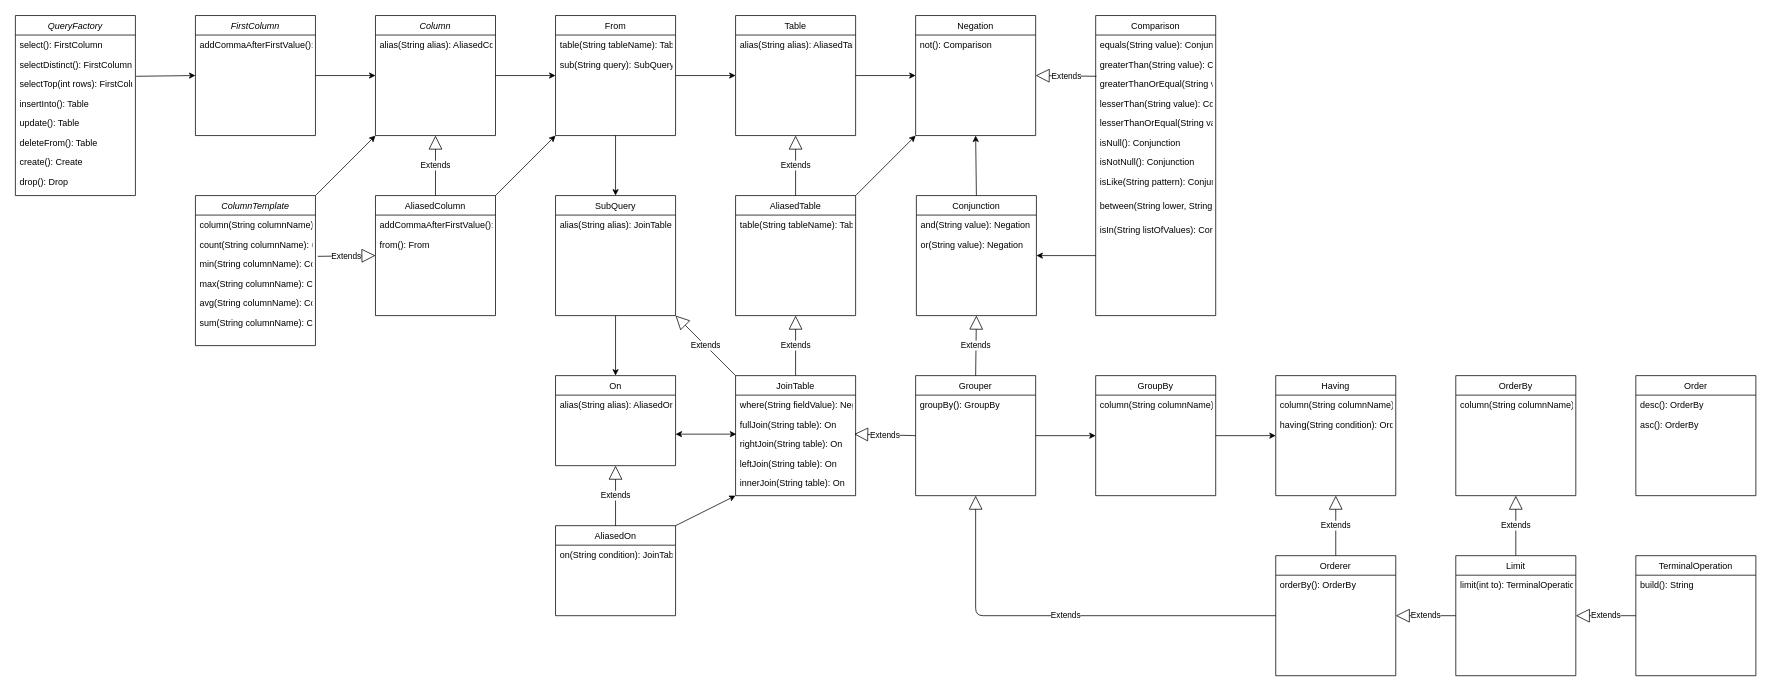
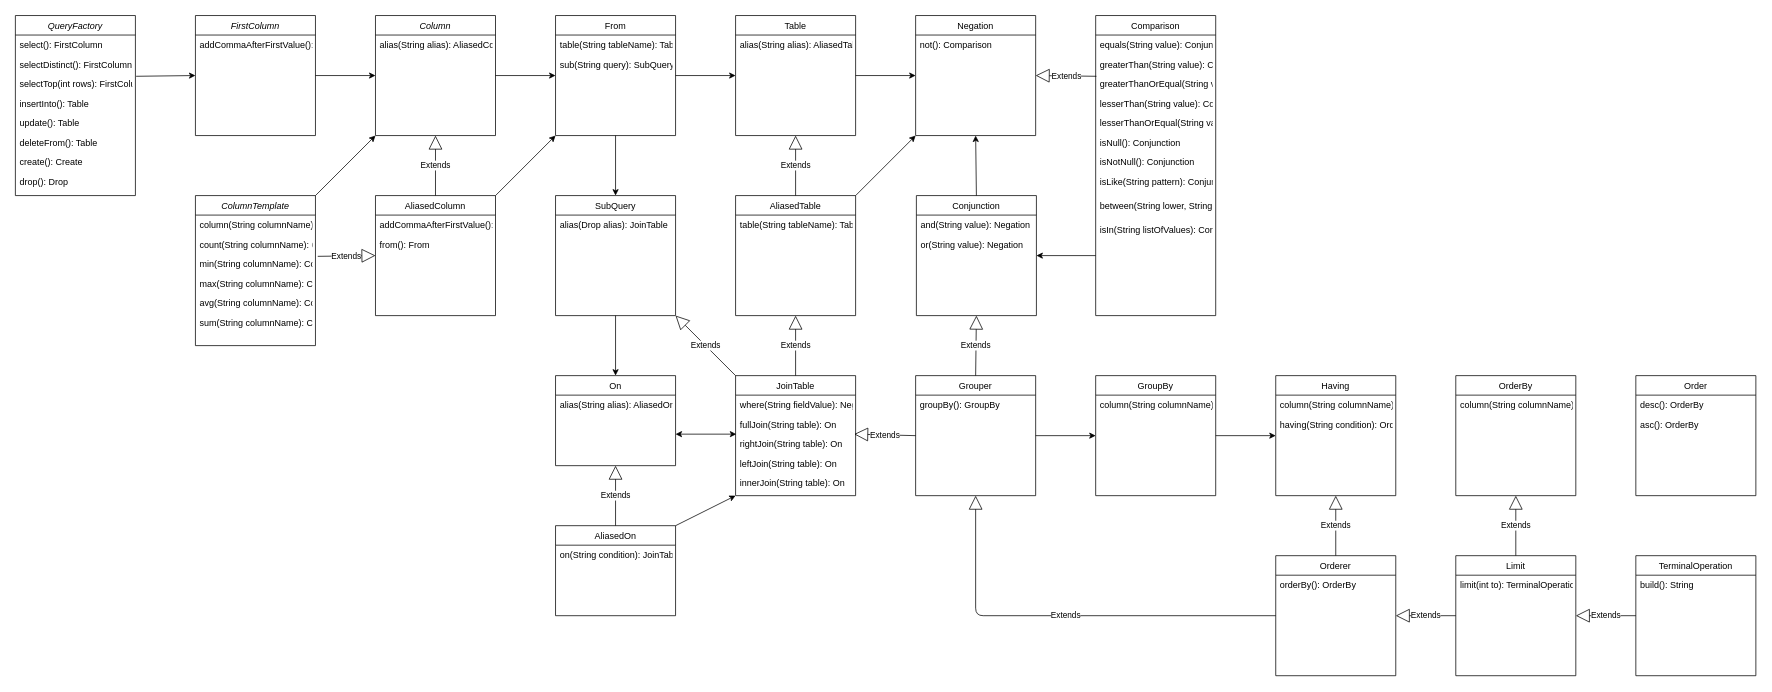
(623, 225) -> (620, 225)
